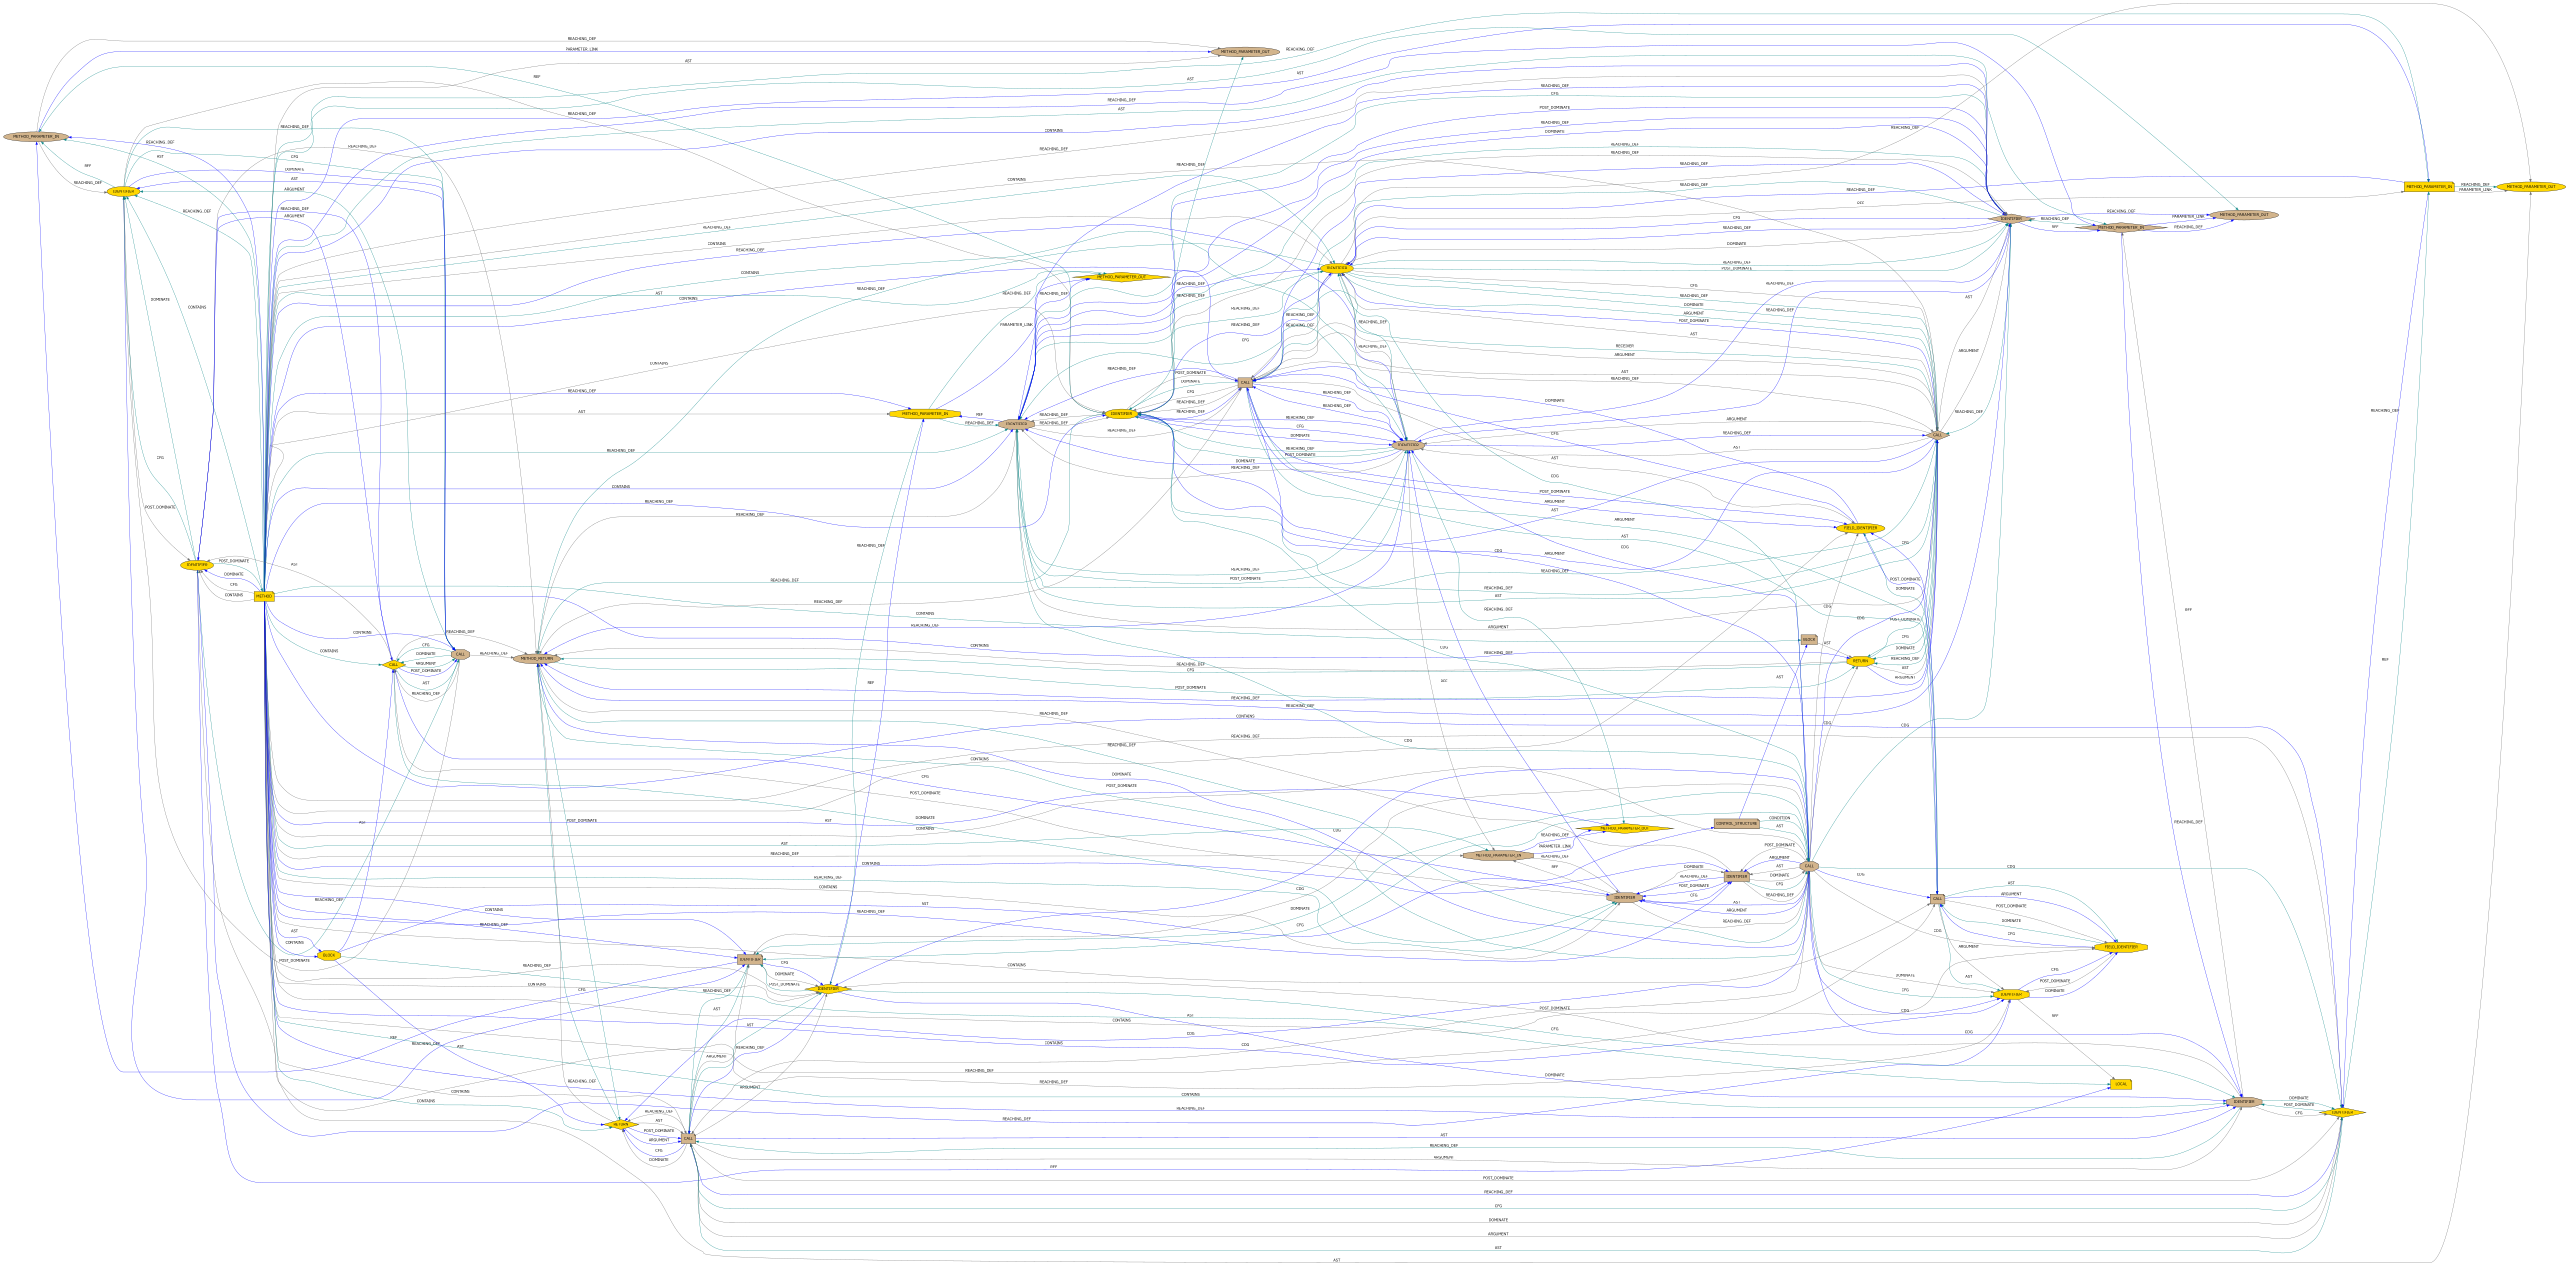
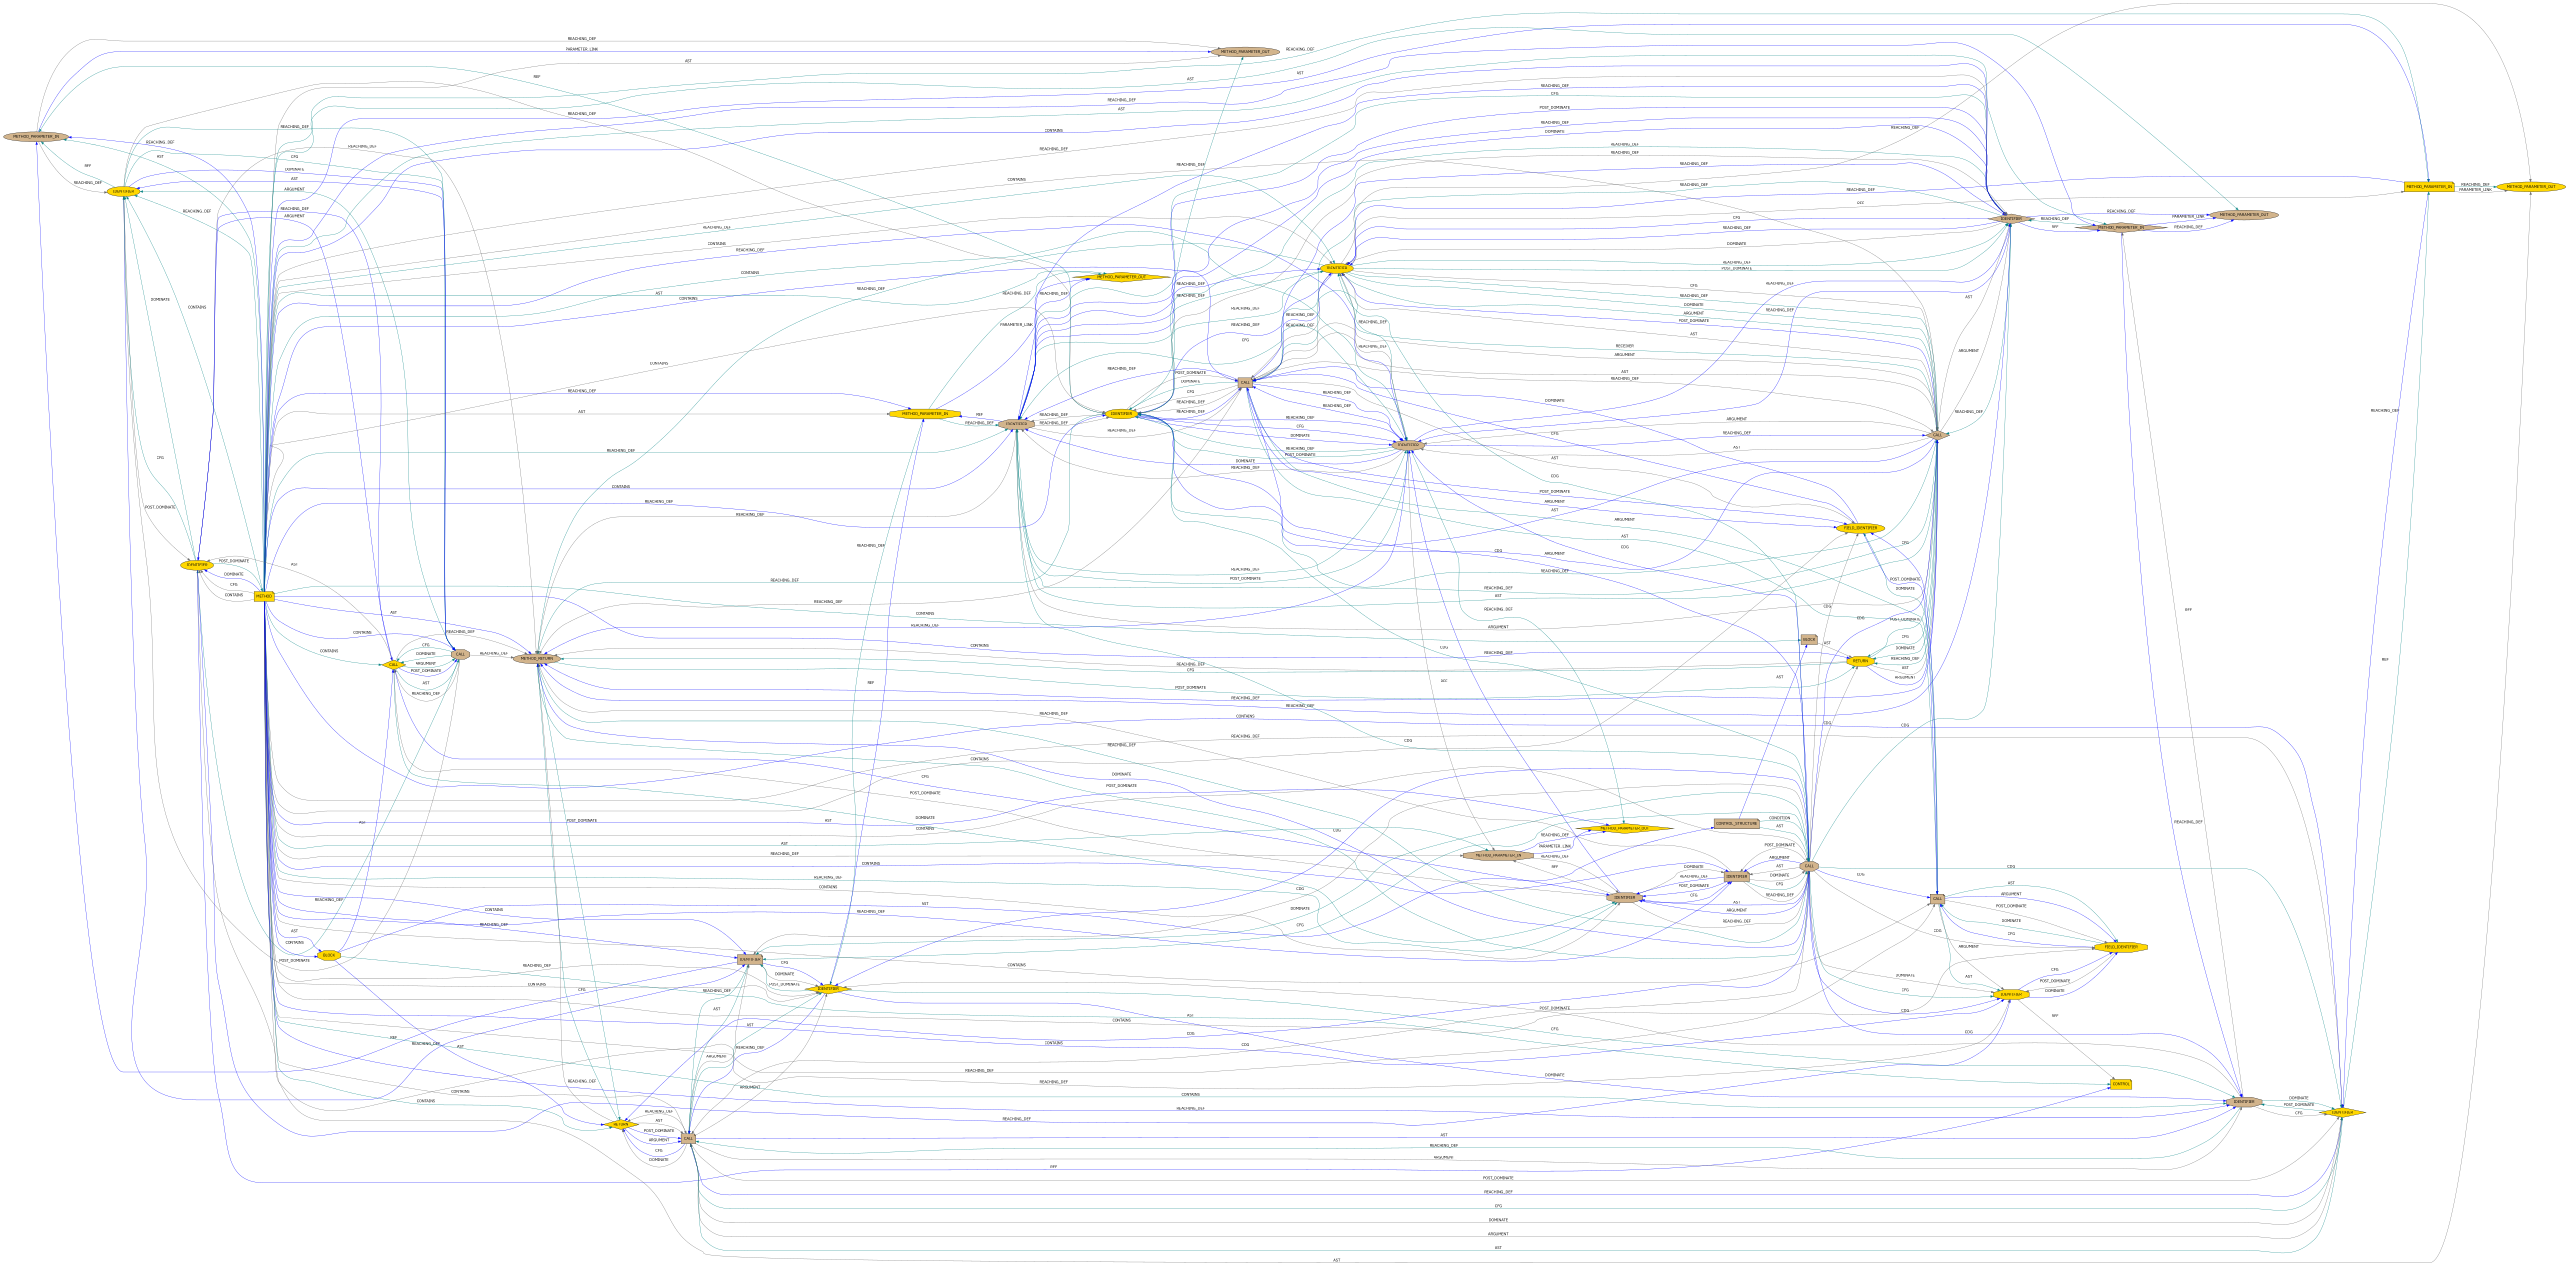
none -> (405, 617)
(2121, 1084) -> (2121, 1084)
